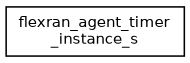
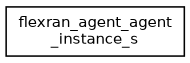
(95, 31) -> (95, 31)
